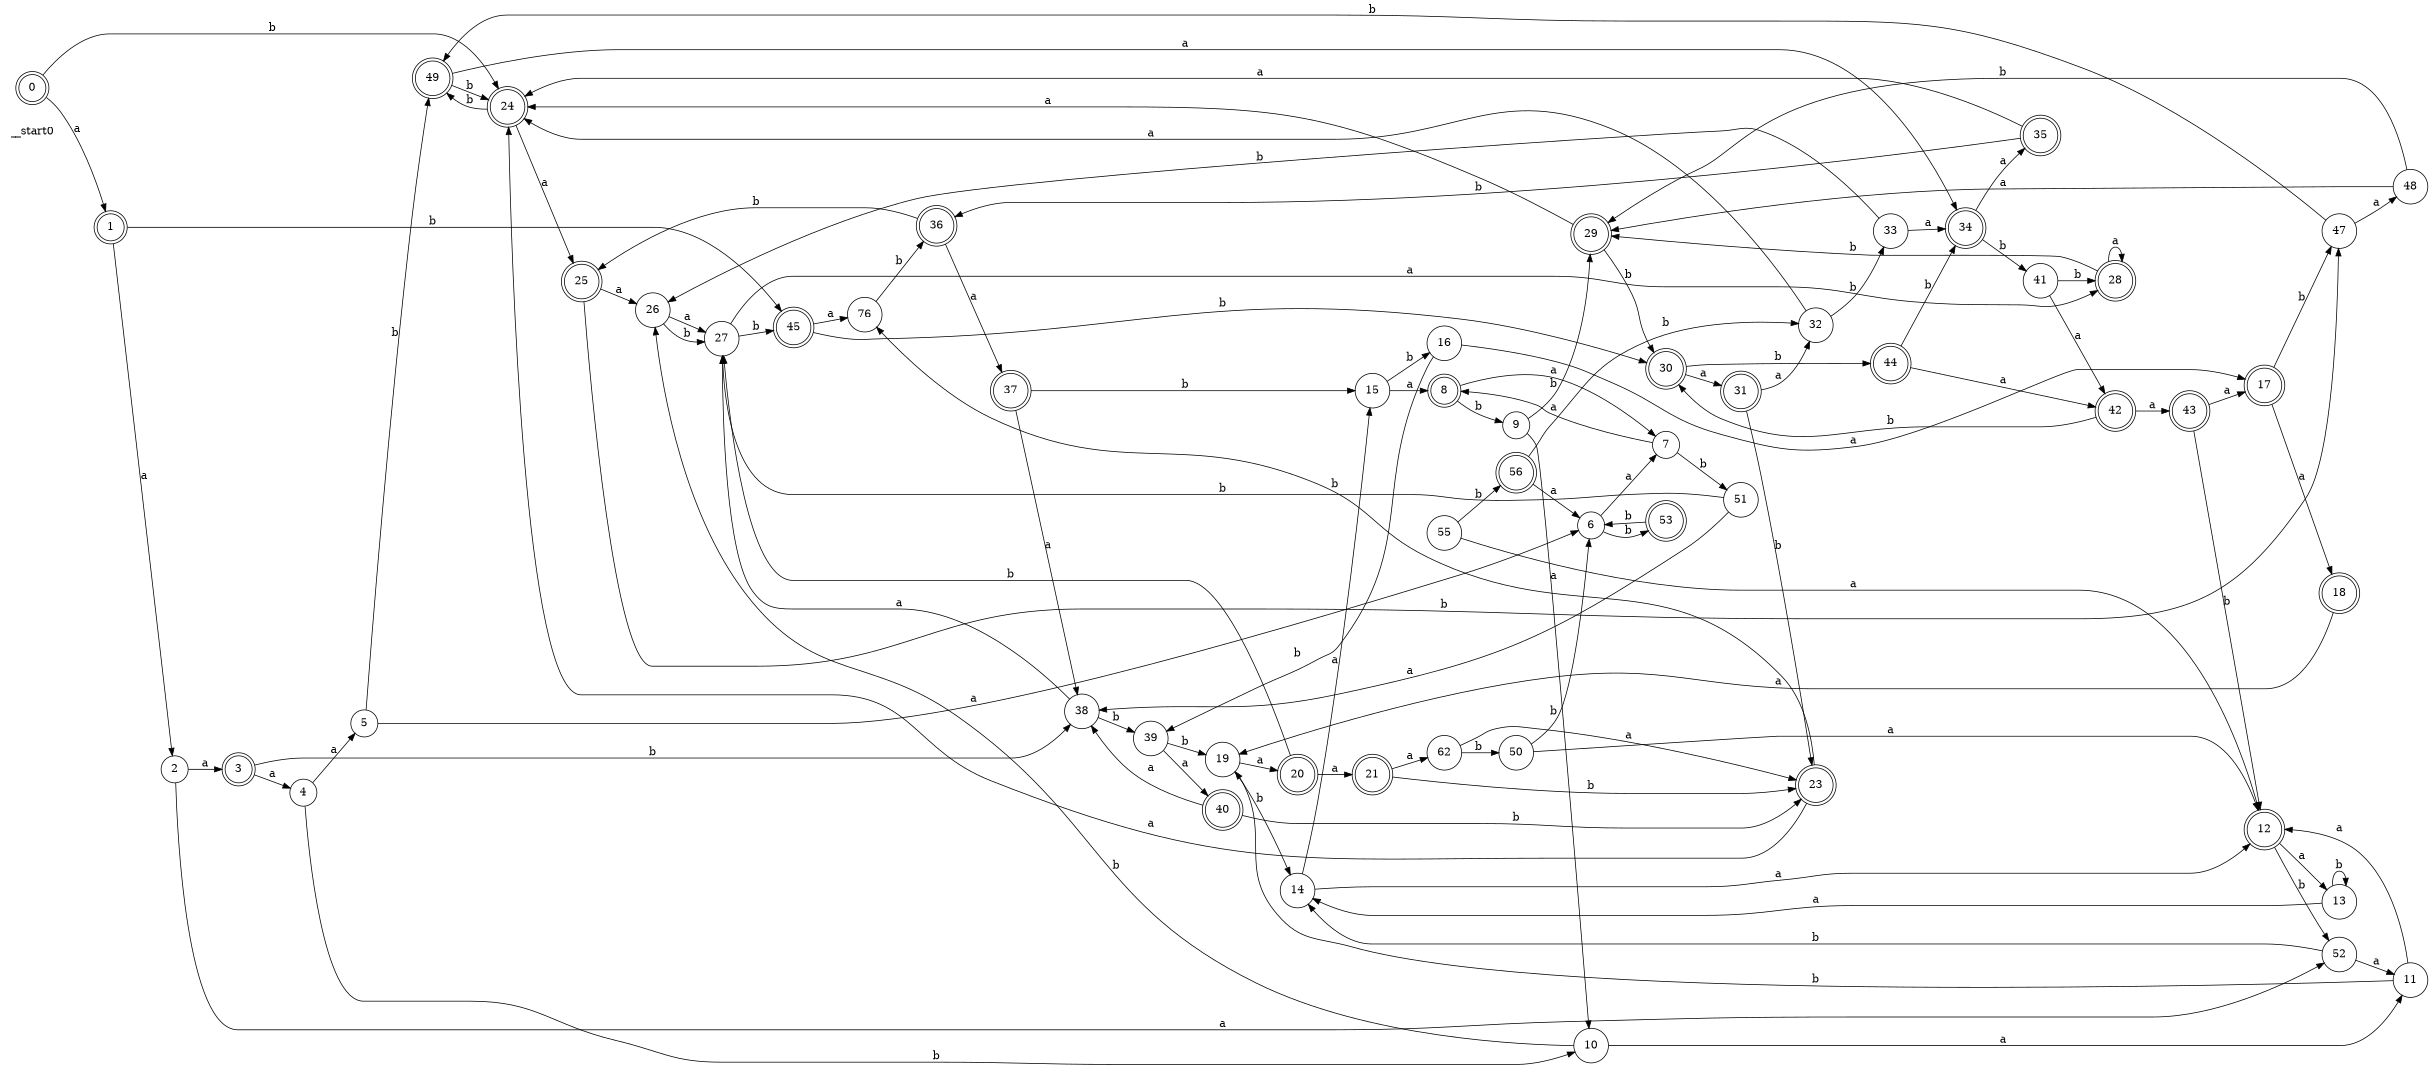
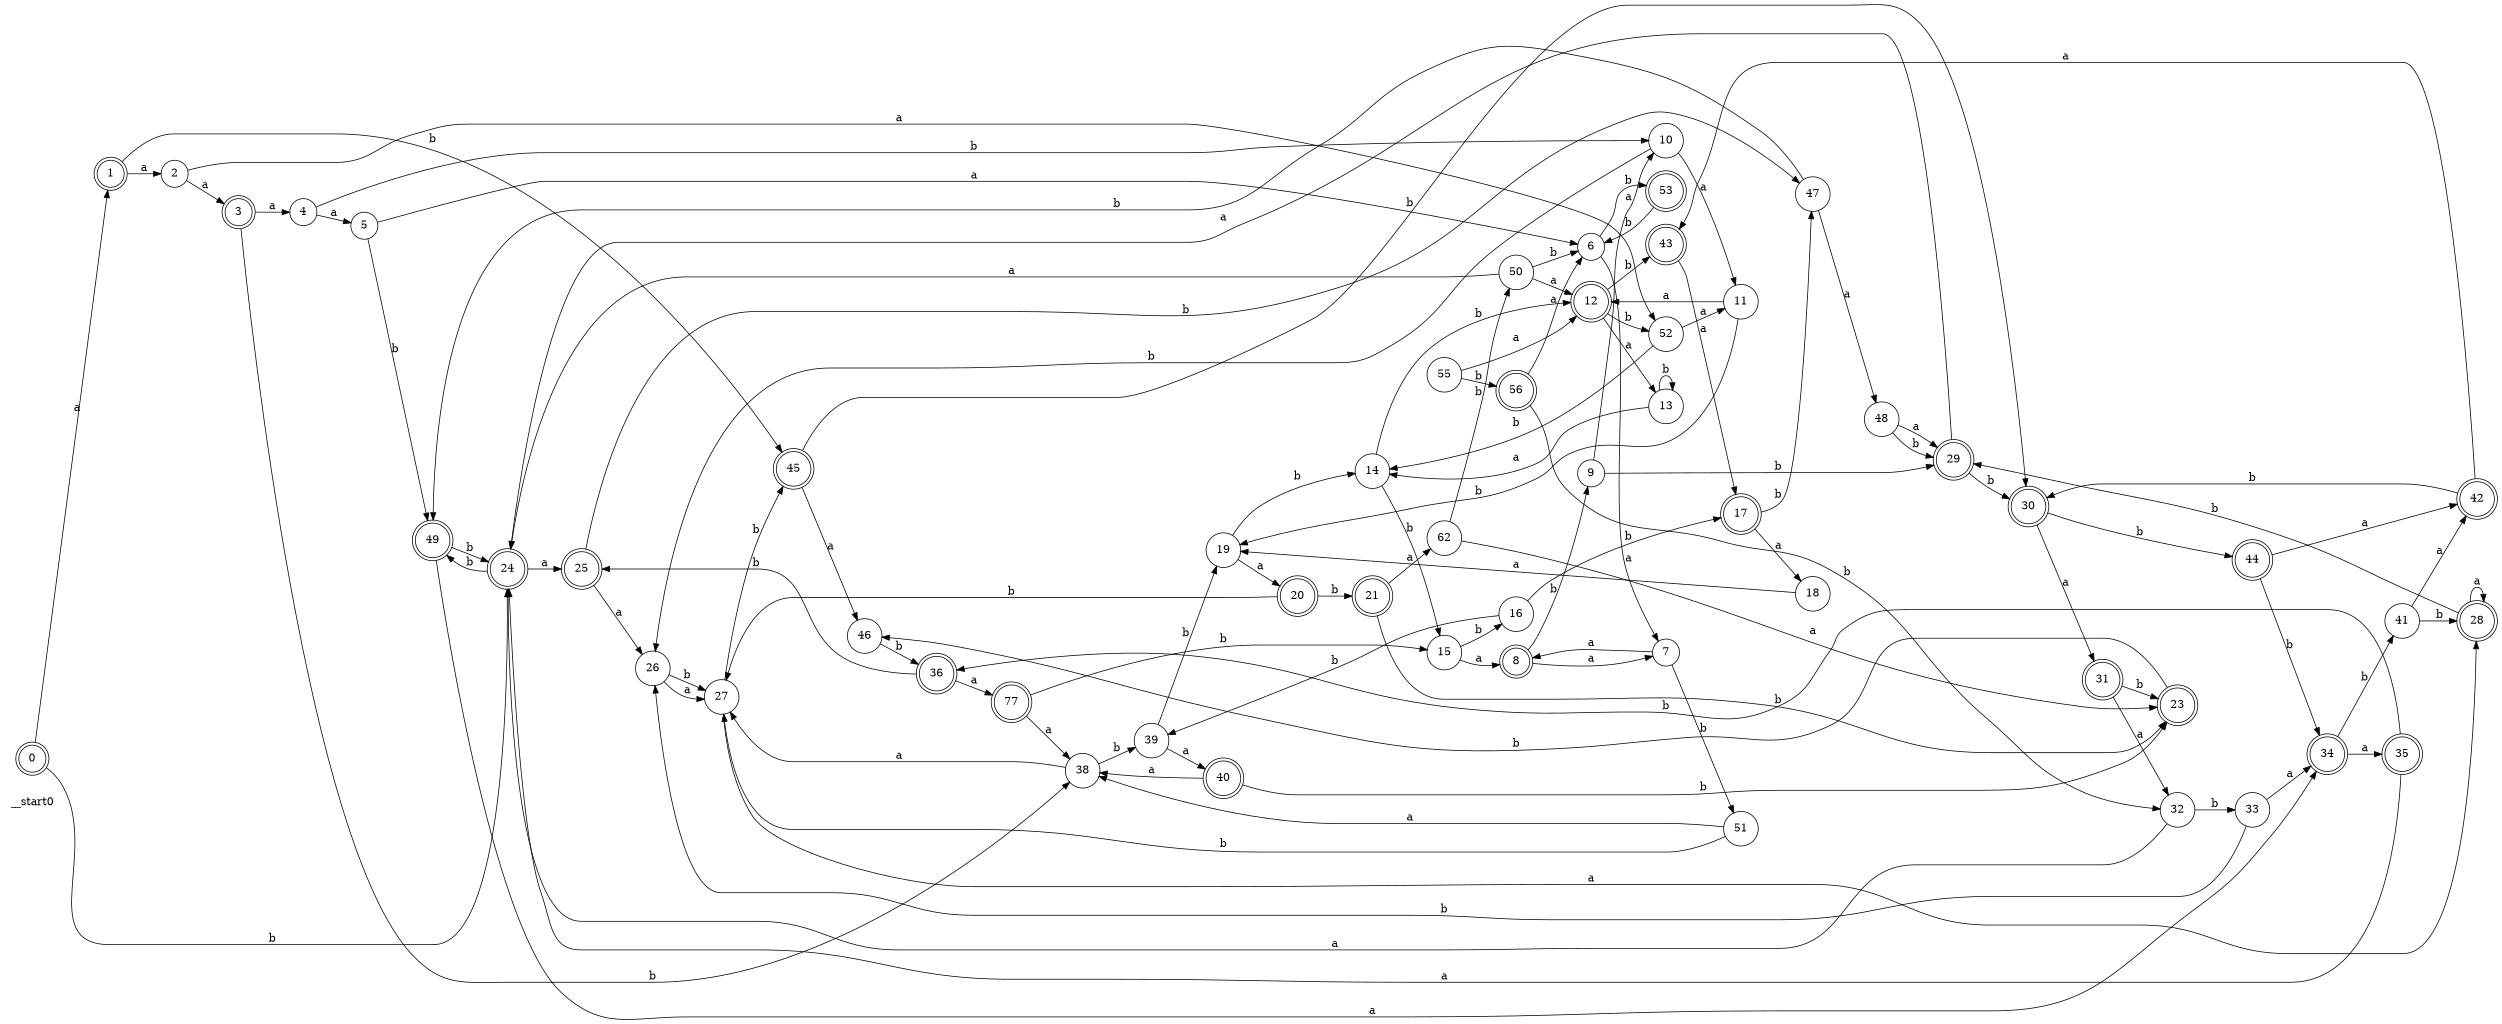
(865, 315) -> (865, 636)
(1011, 391) -> (1012, 702)
(1853, 441) -> (1629, 537)
(2339, 593) -> (1813, 594)
(2226, 617) -> (1626, 275)
(1335, 661) -> (1410, 529)
(926, 738) -> (922, 277)
(1335, 769) -> (1335, 590)
(1778, 874) -> (1479, 314)
